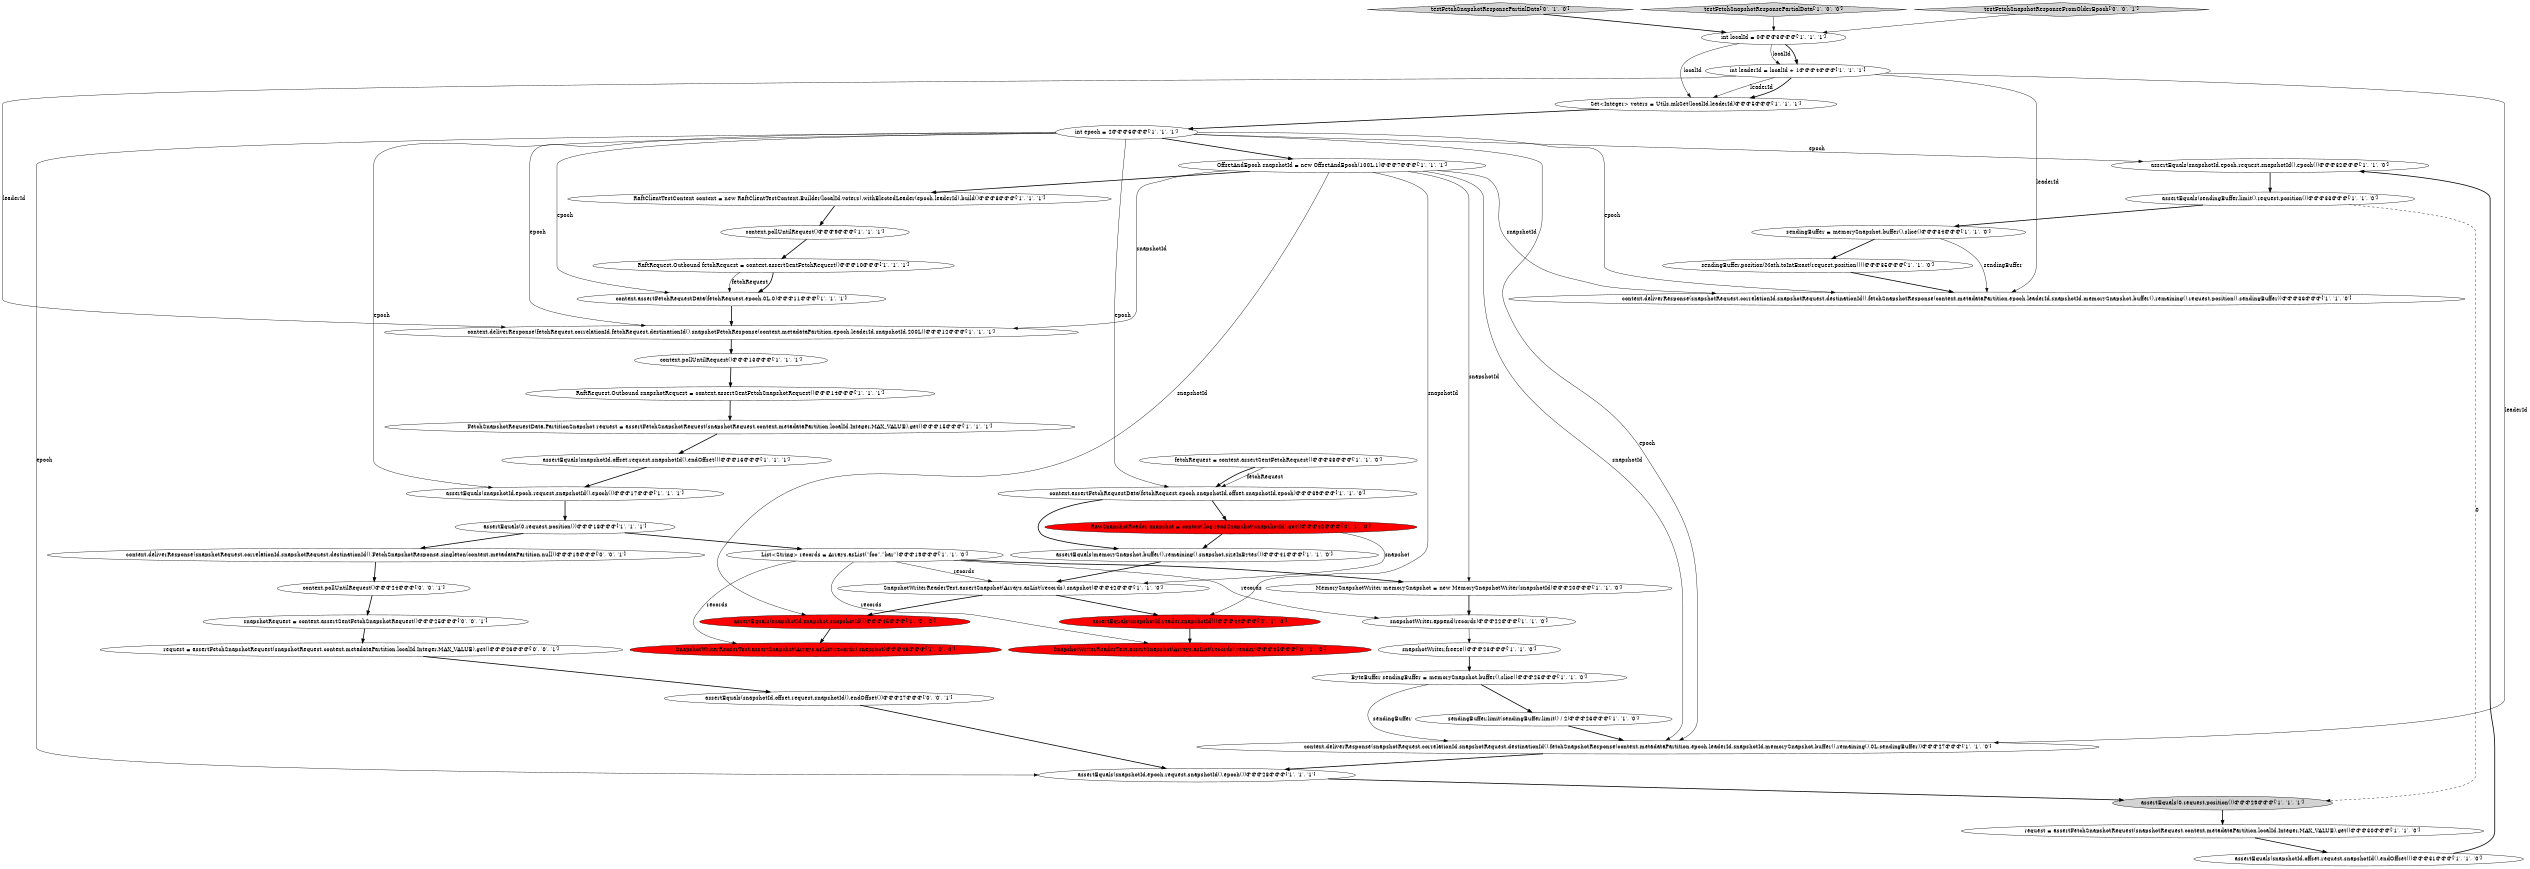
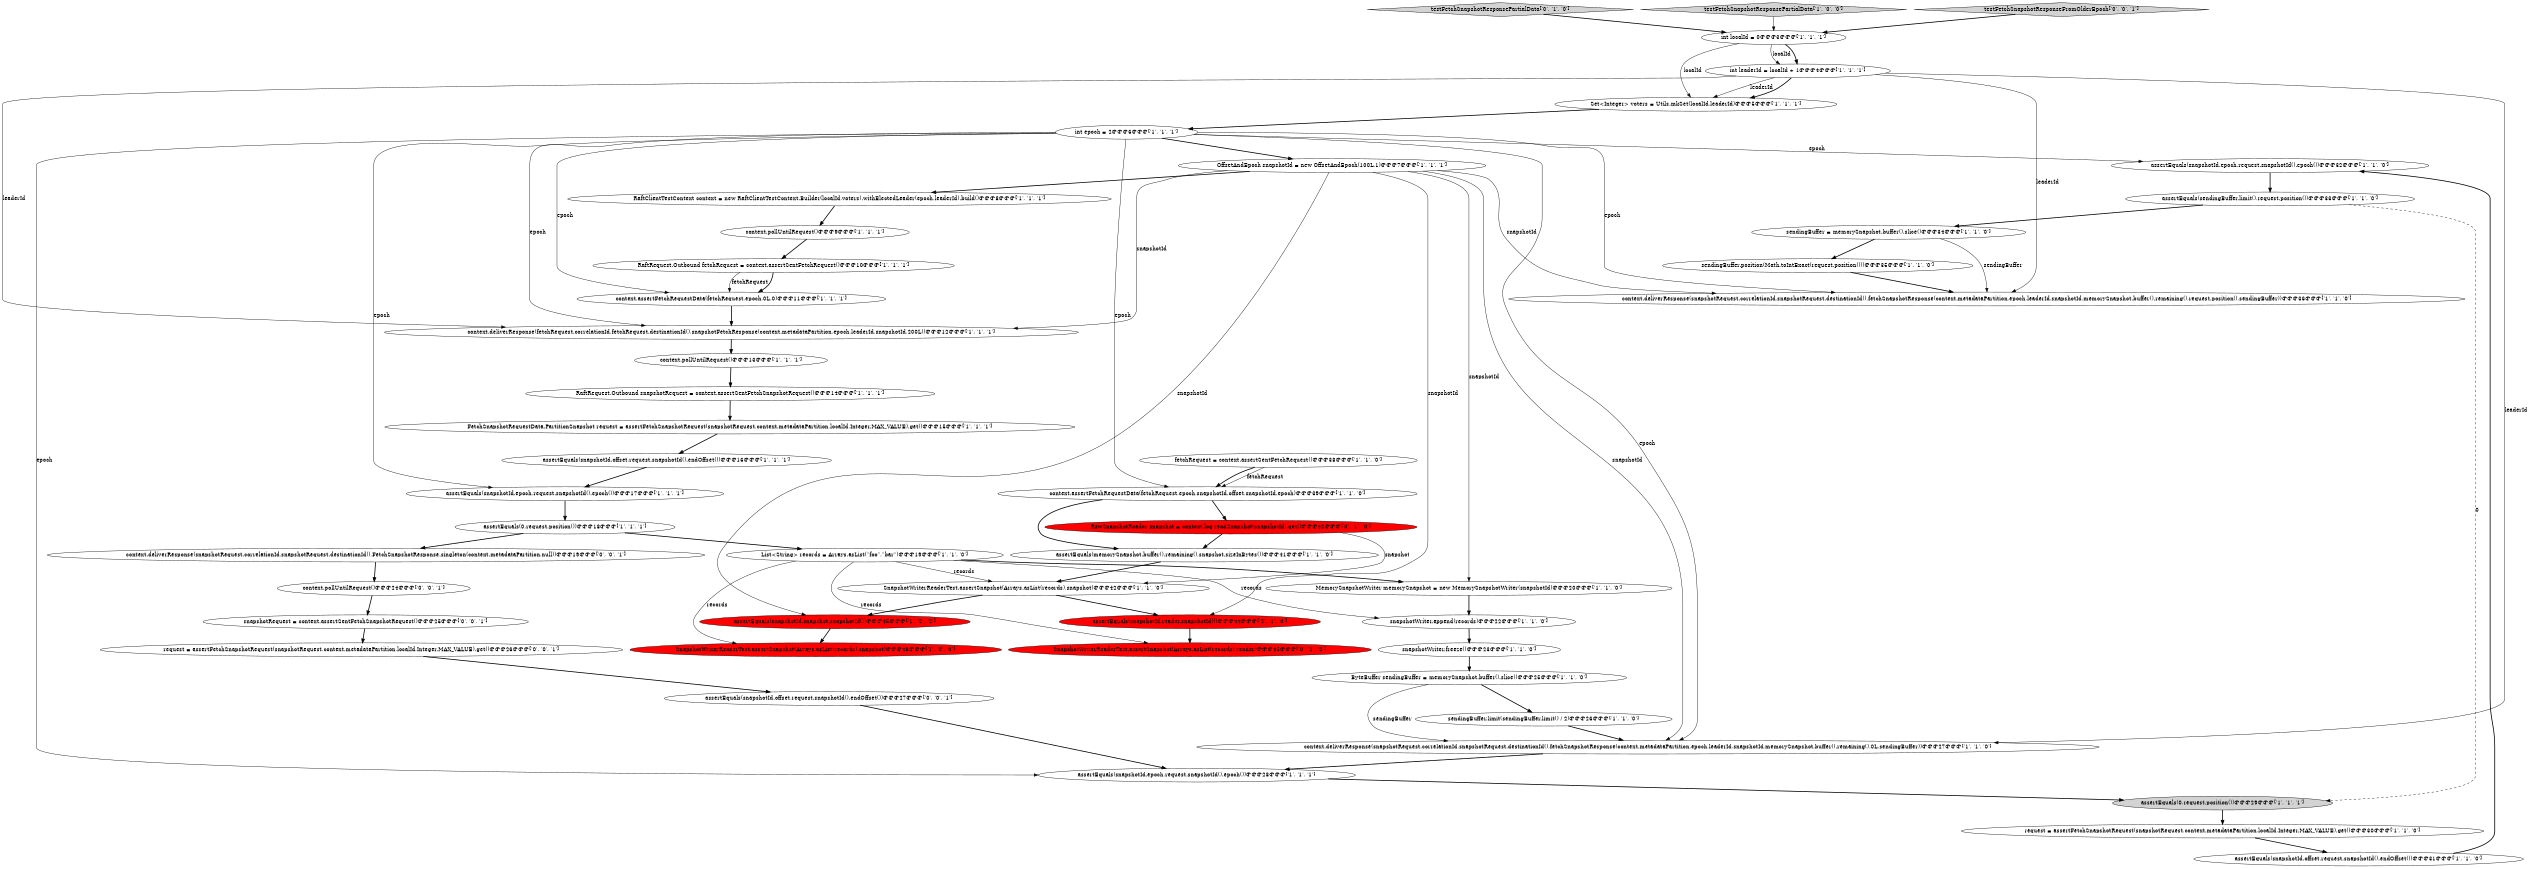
(1921, 23) -> (1921, 23)
(1469, 634) -> (1469, 634)
